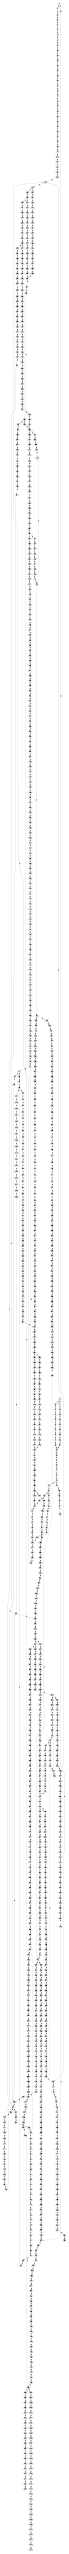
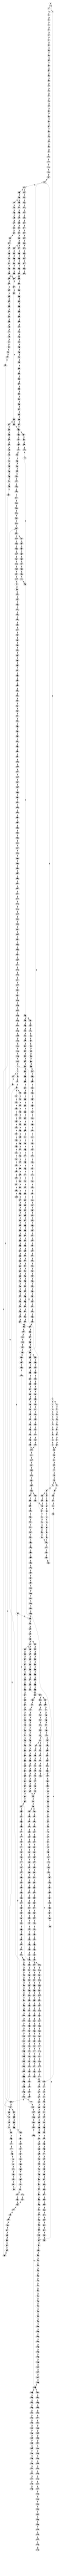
(31, 2202) -> (17, 2202)
